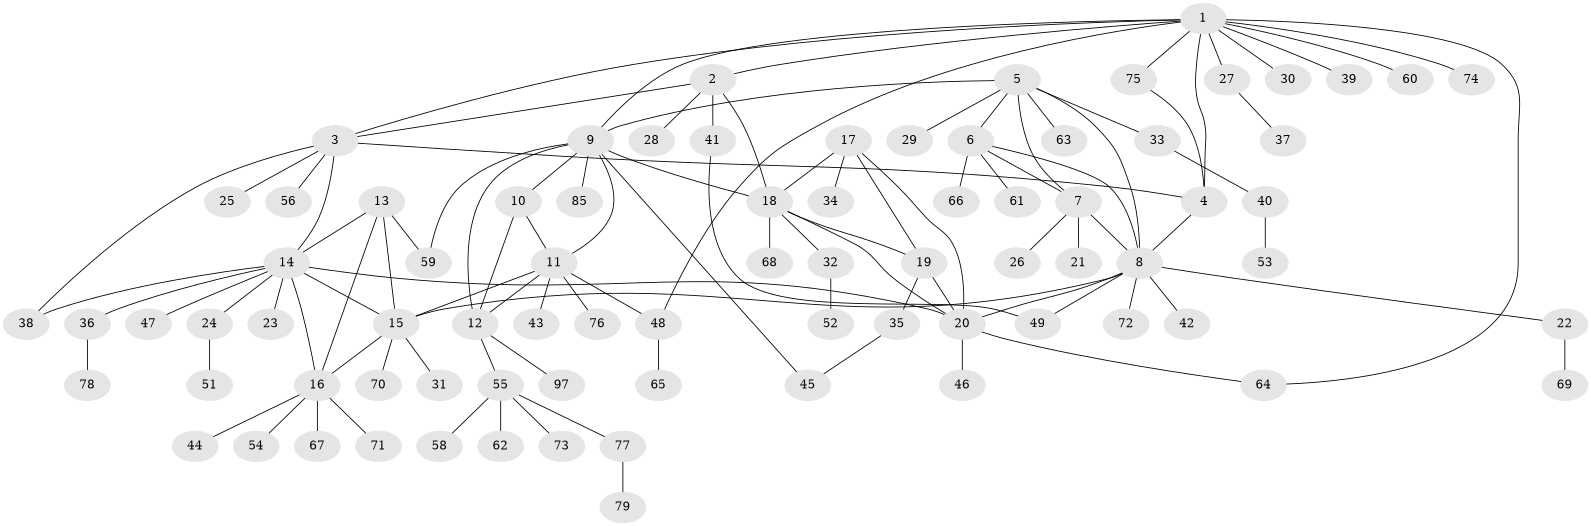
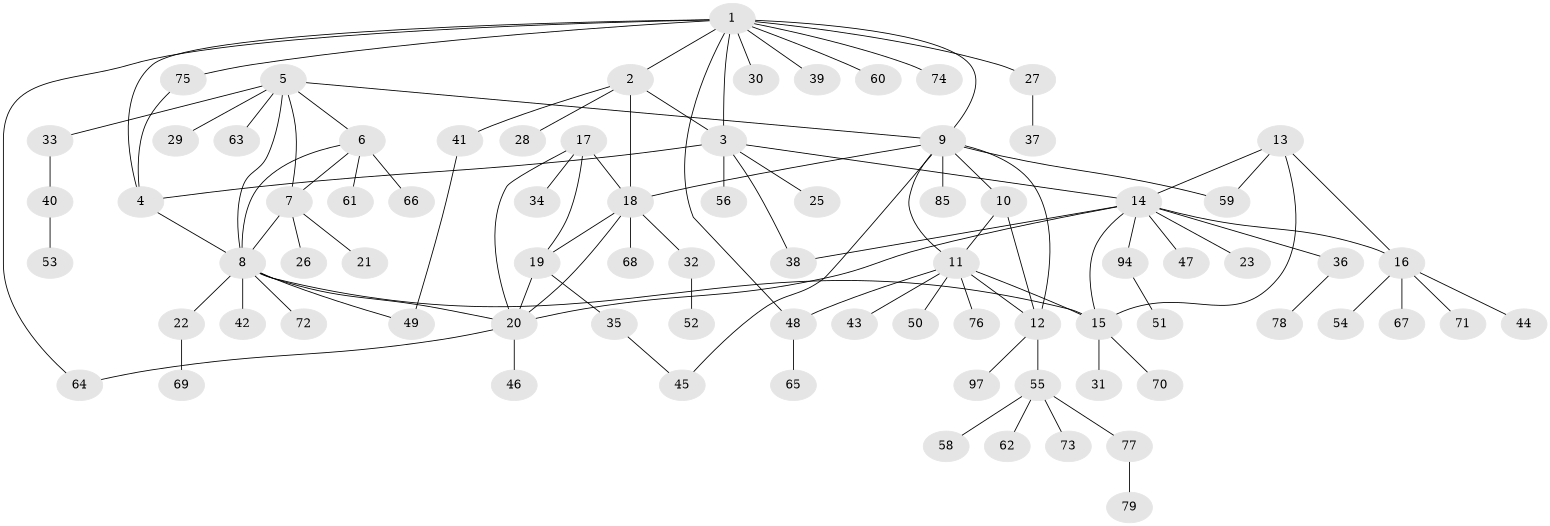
(210, 324) -> (1125, 263)
none -> (916, 324)
(357, 355) -> none
